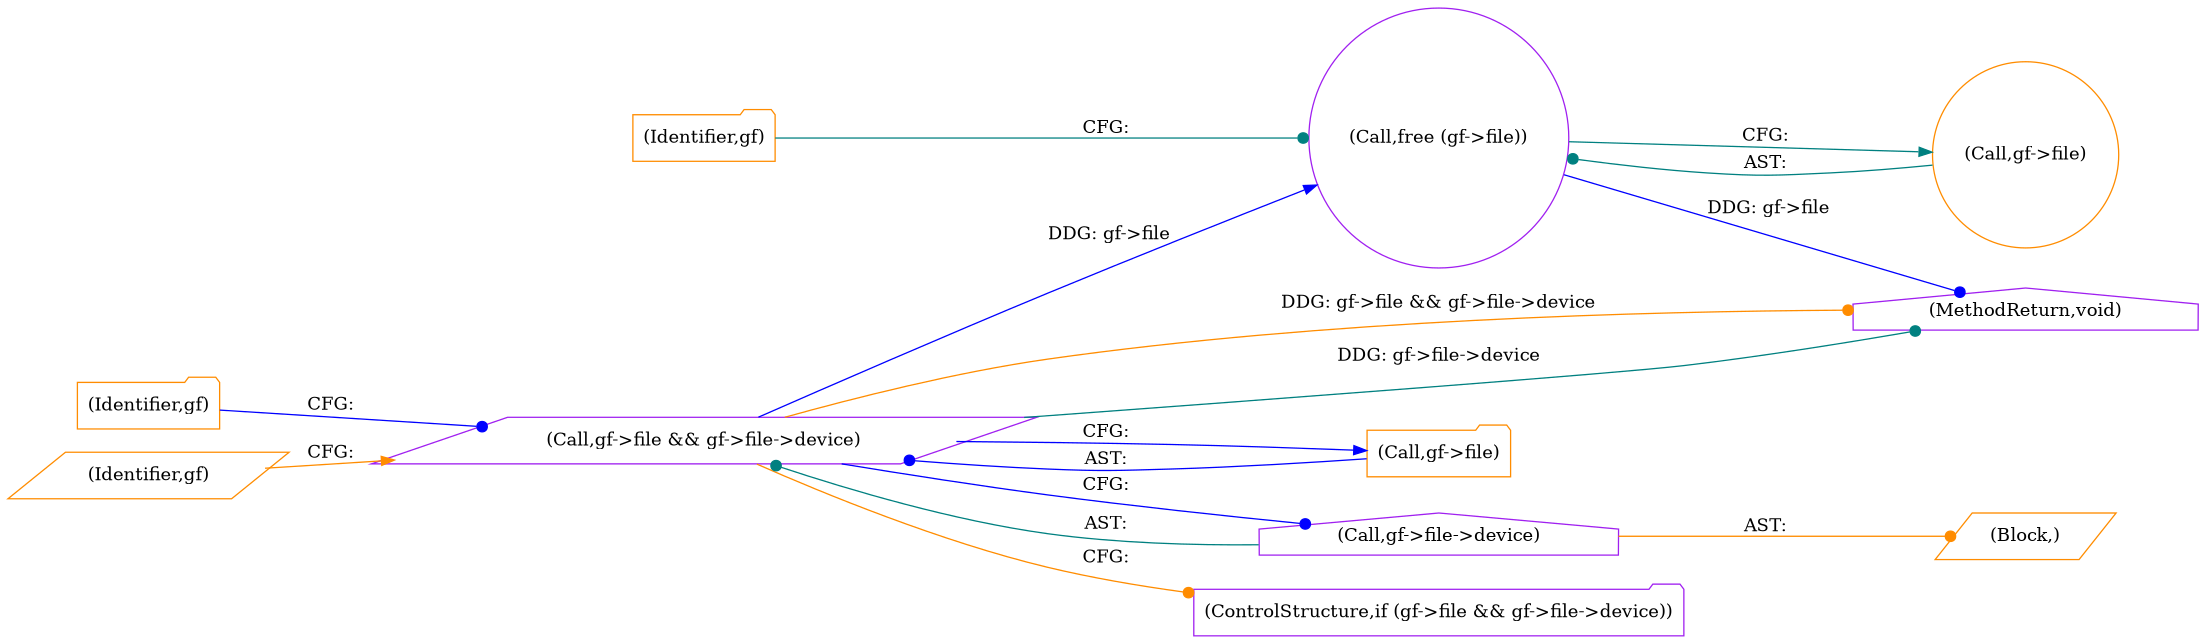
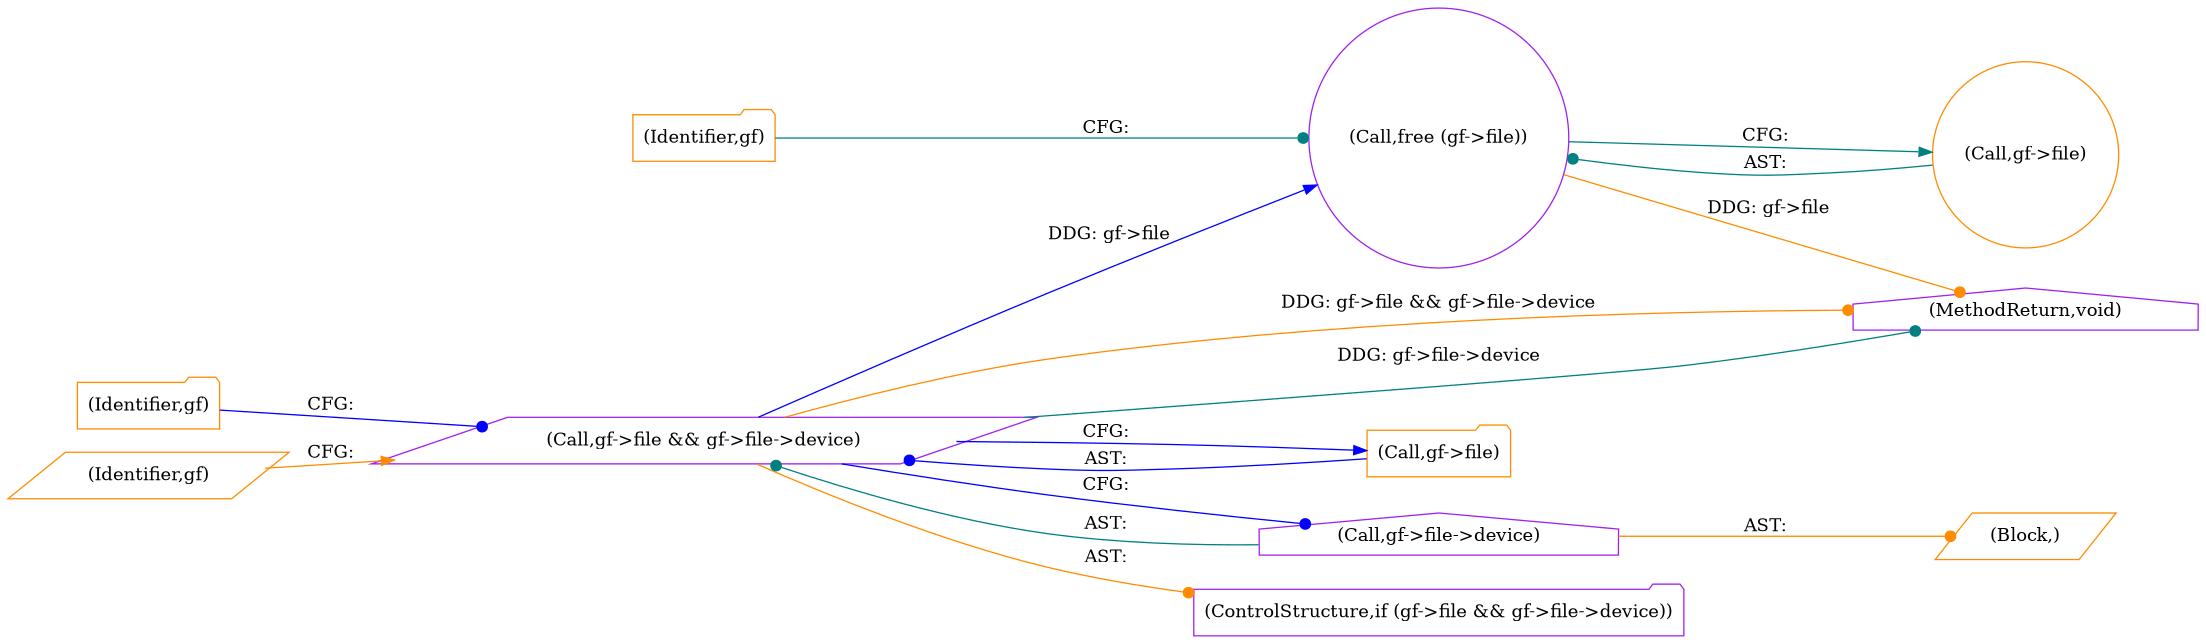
(1759, 233) -> (1759, 233)
(1109, 558) -> (1109, 558)
